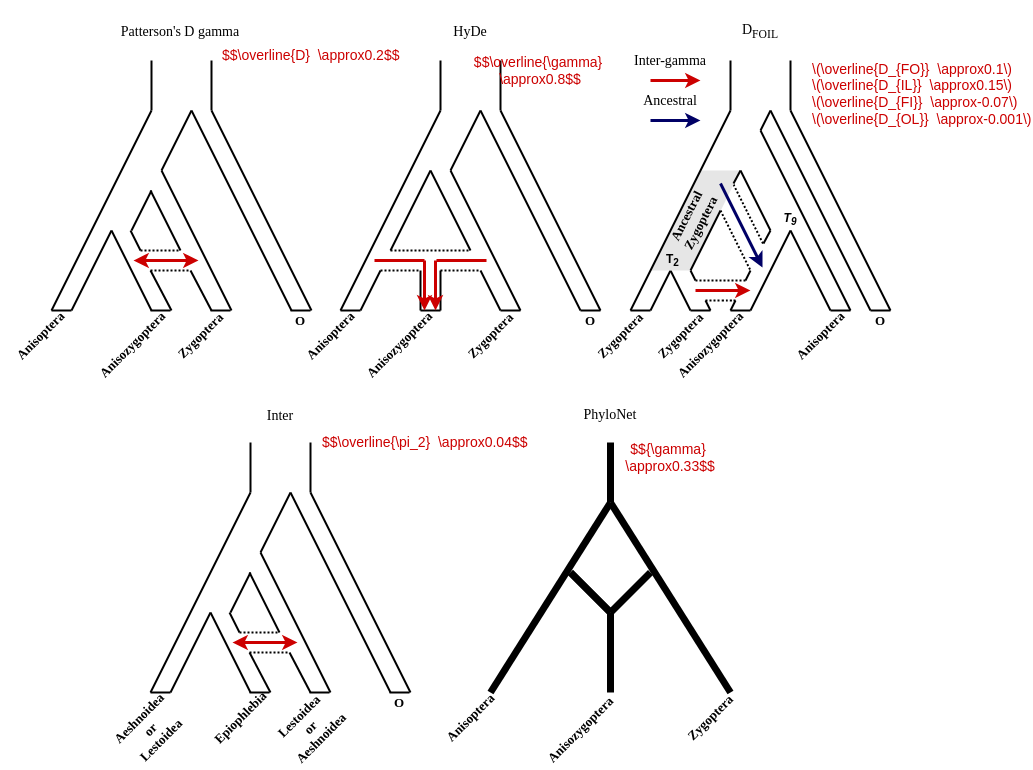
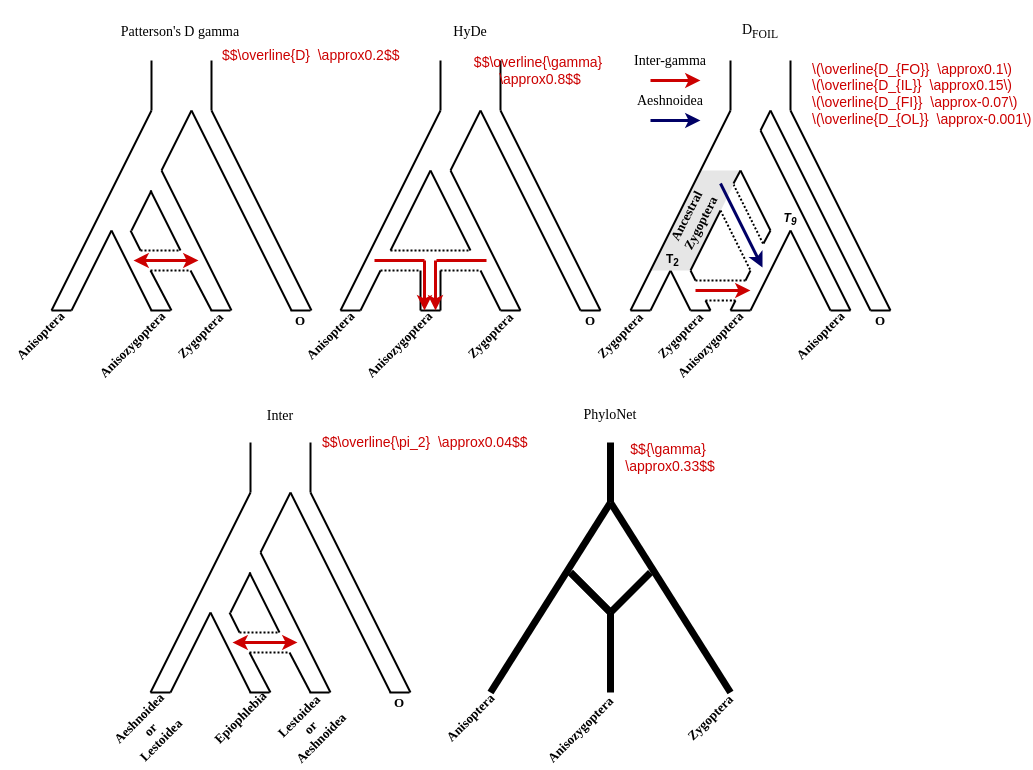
(671, 101) -> (671, 101)
